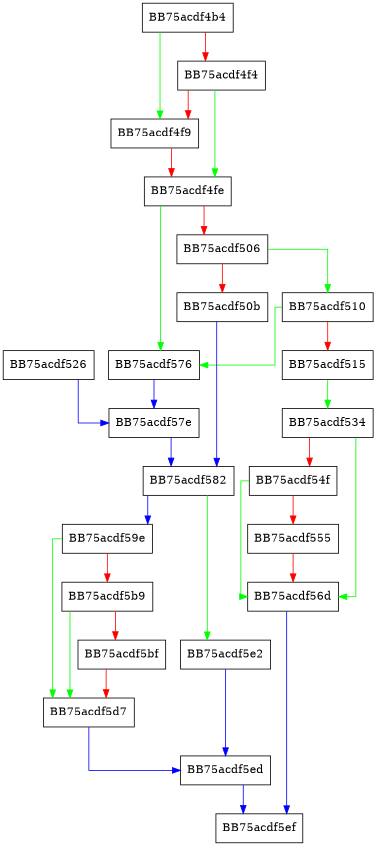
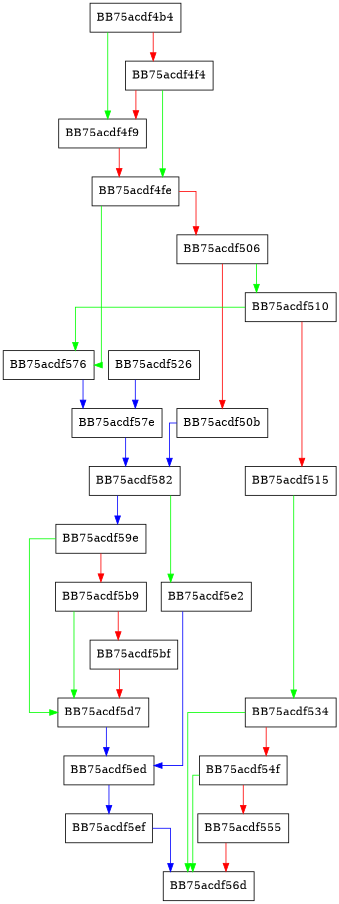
(287, 708) -> (170, 837)
